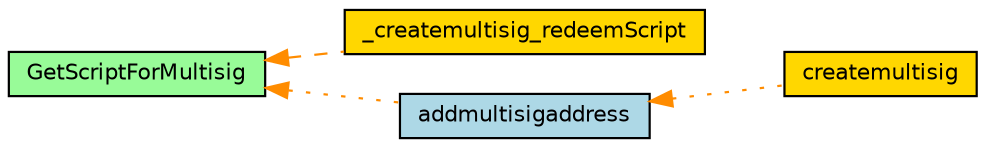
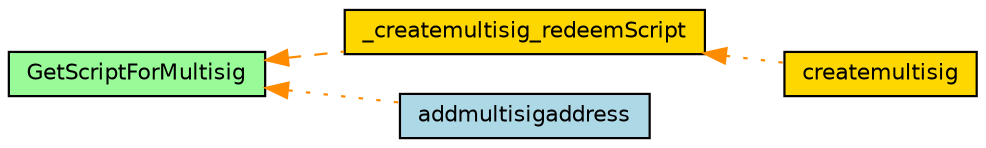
(728, 92) -> (755, 59)
